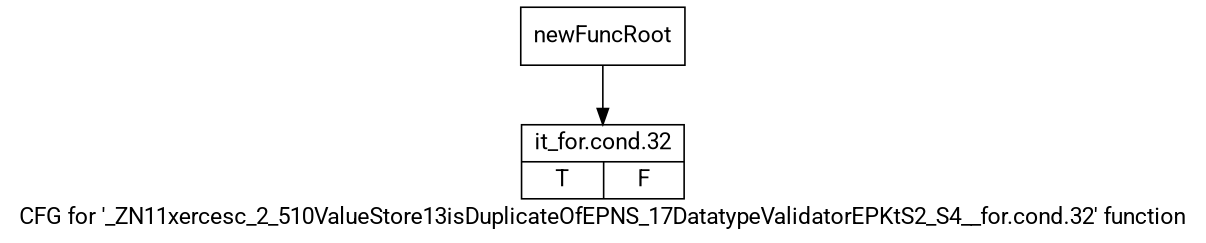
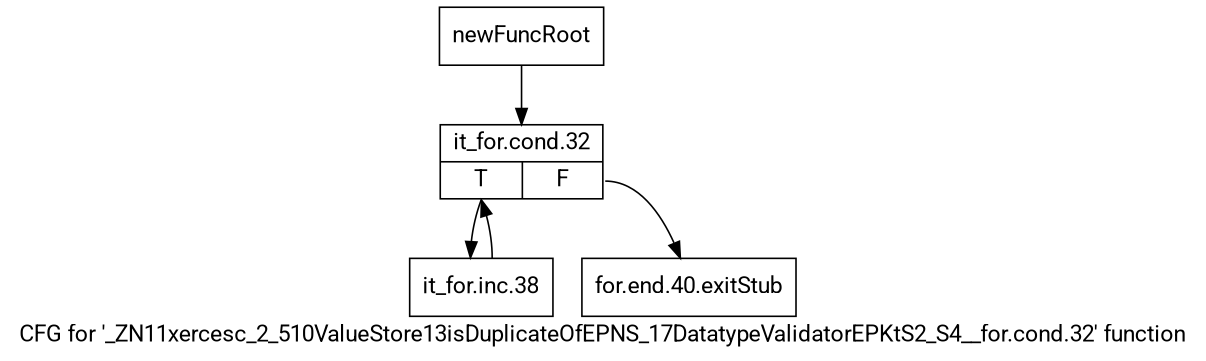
none -> (481, 287)
none -> (689, 287)
